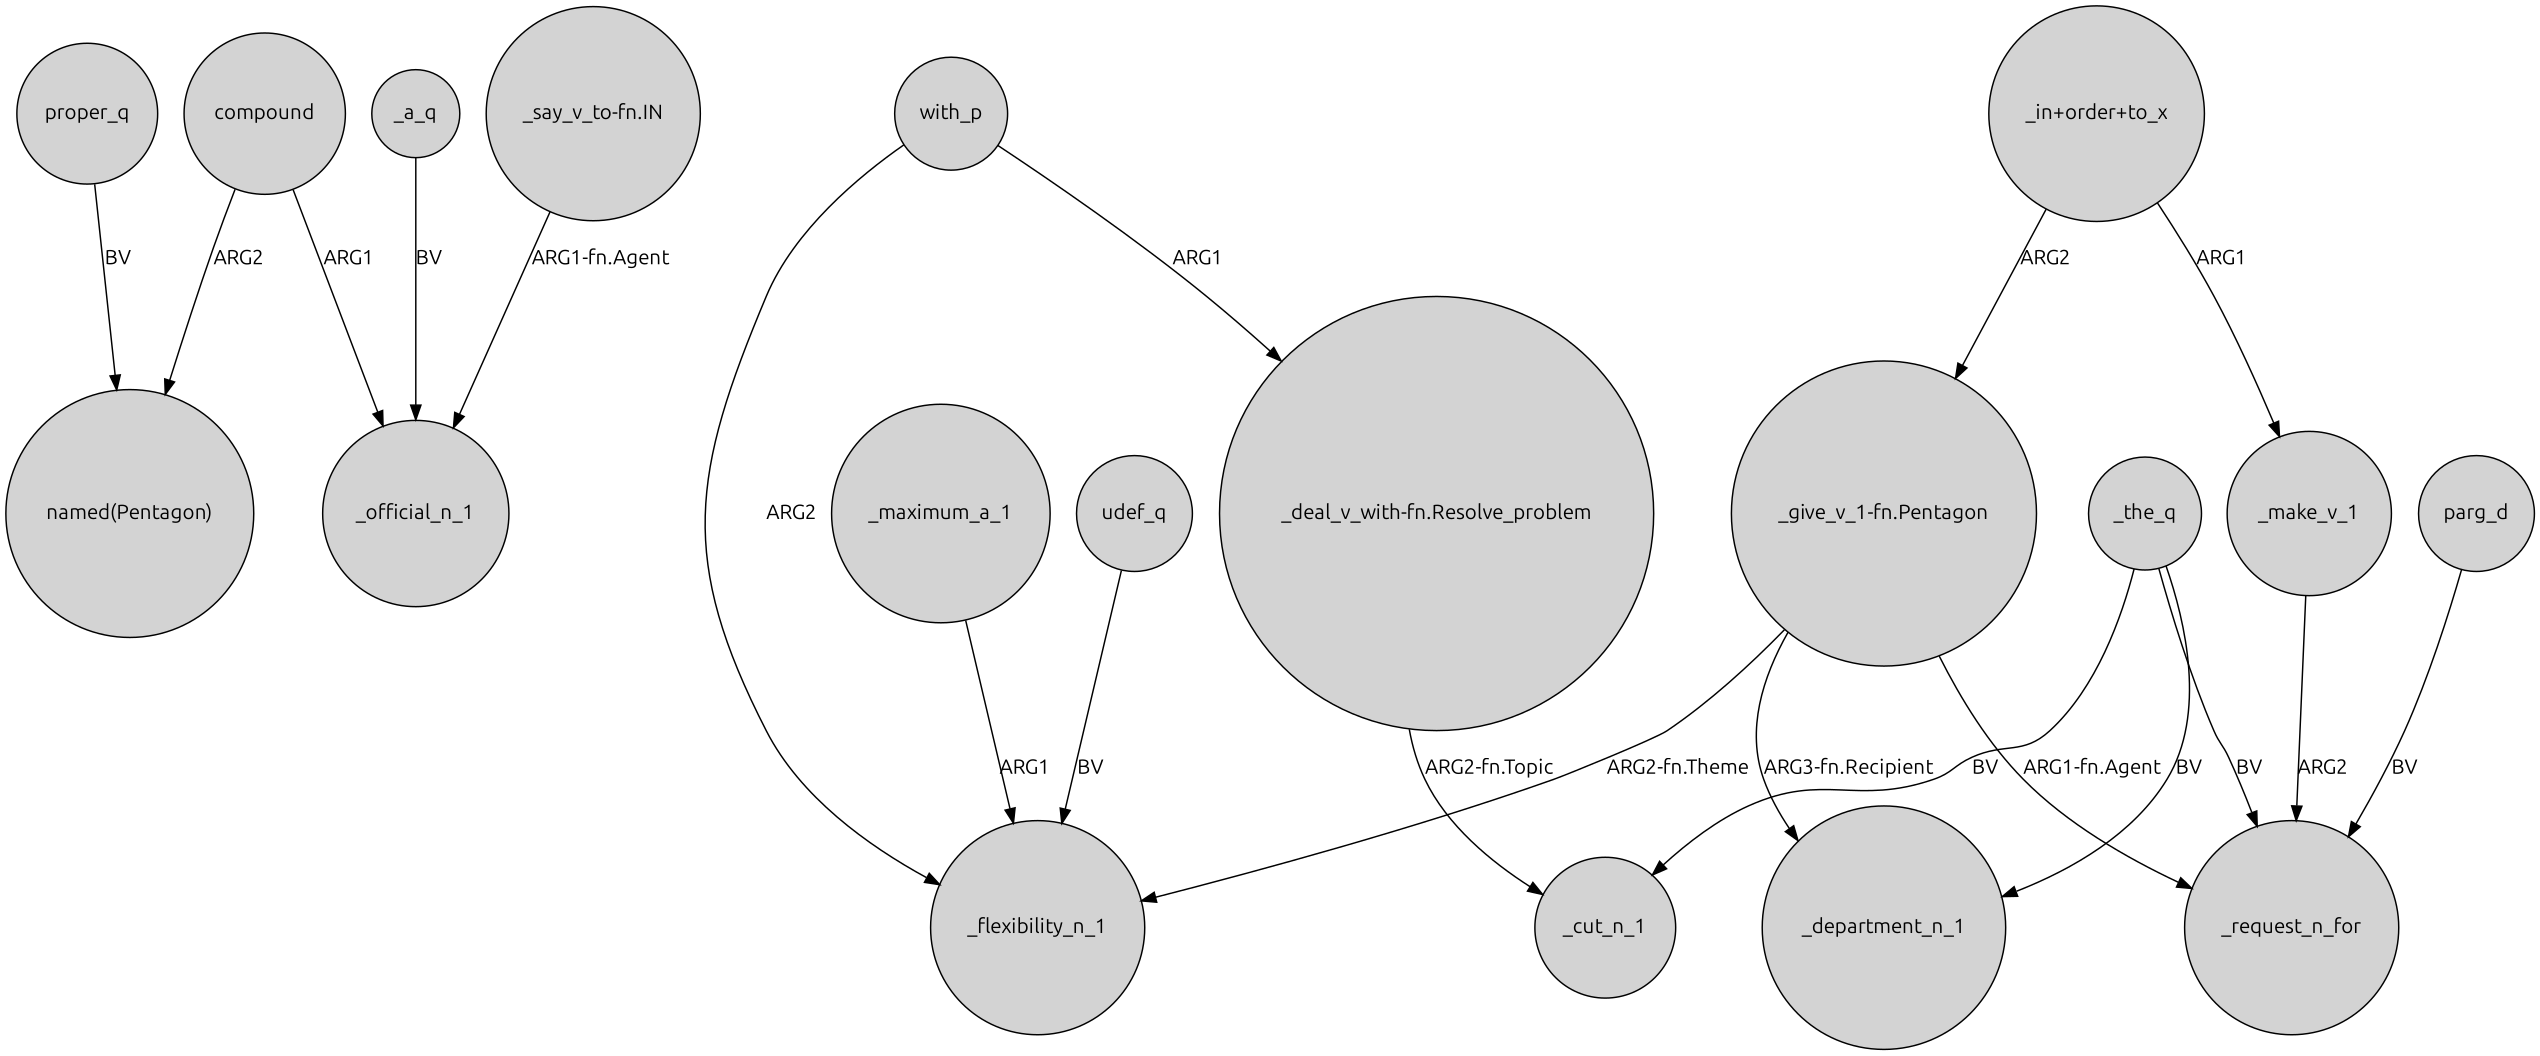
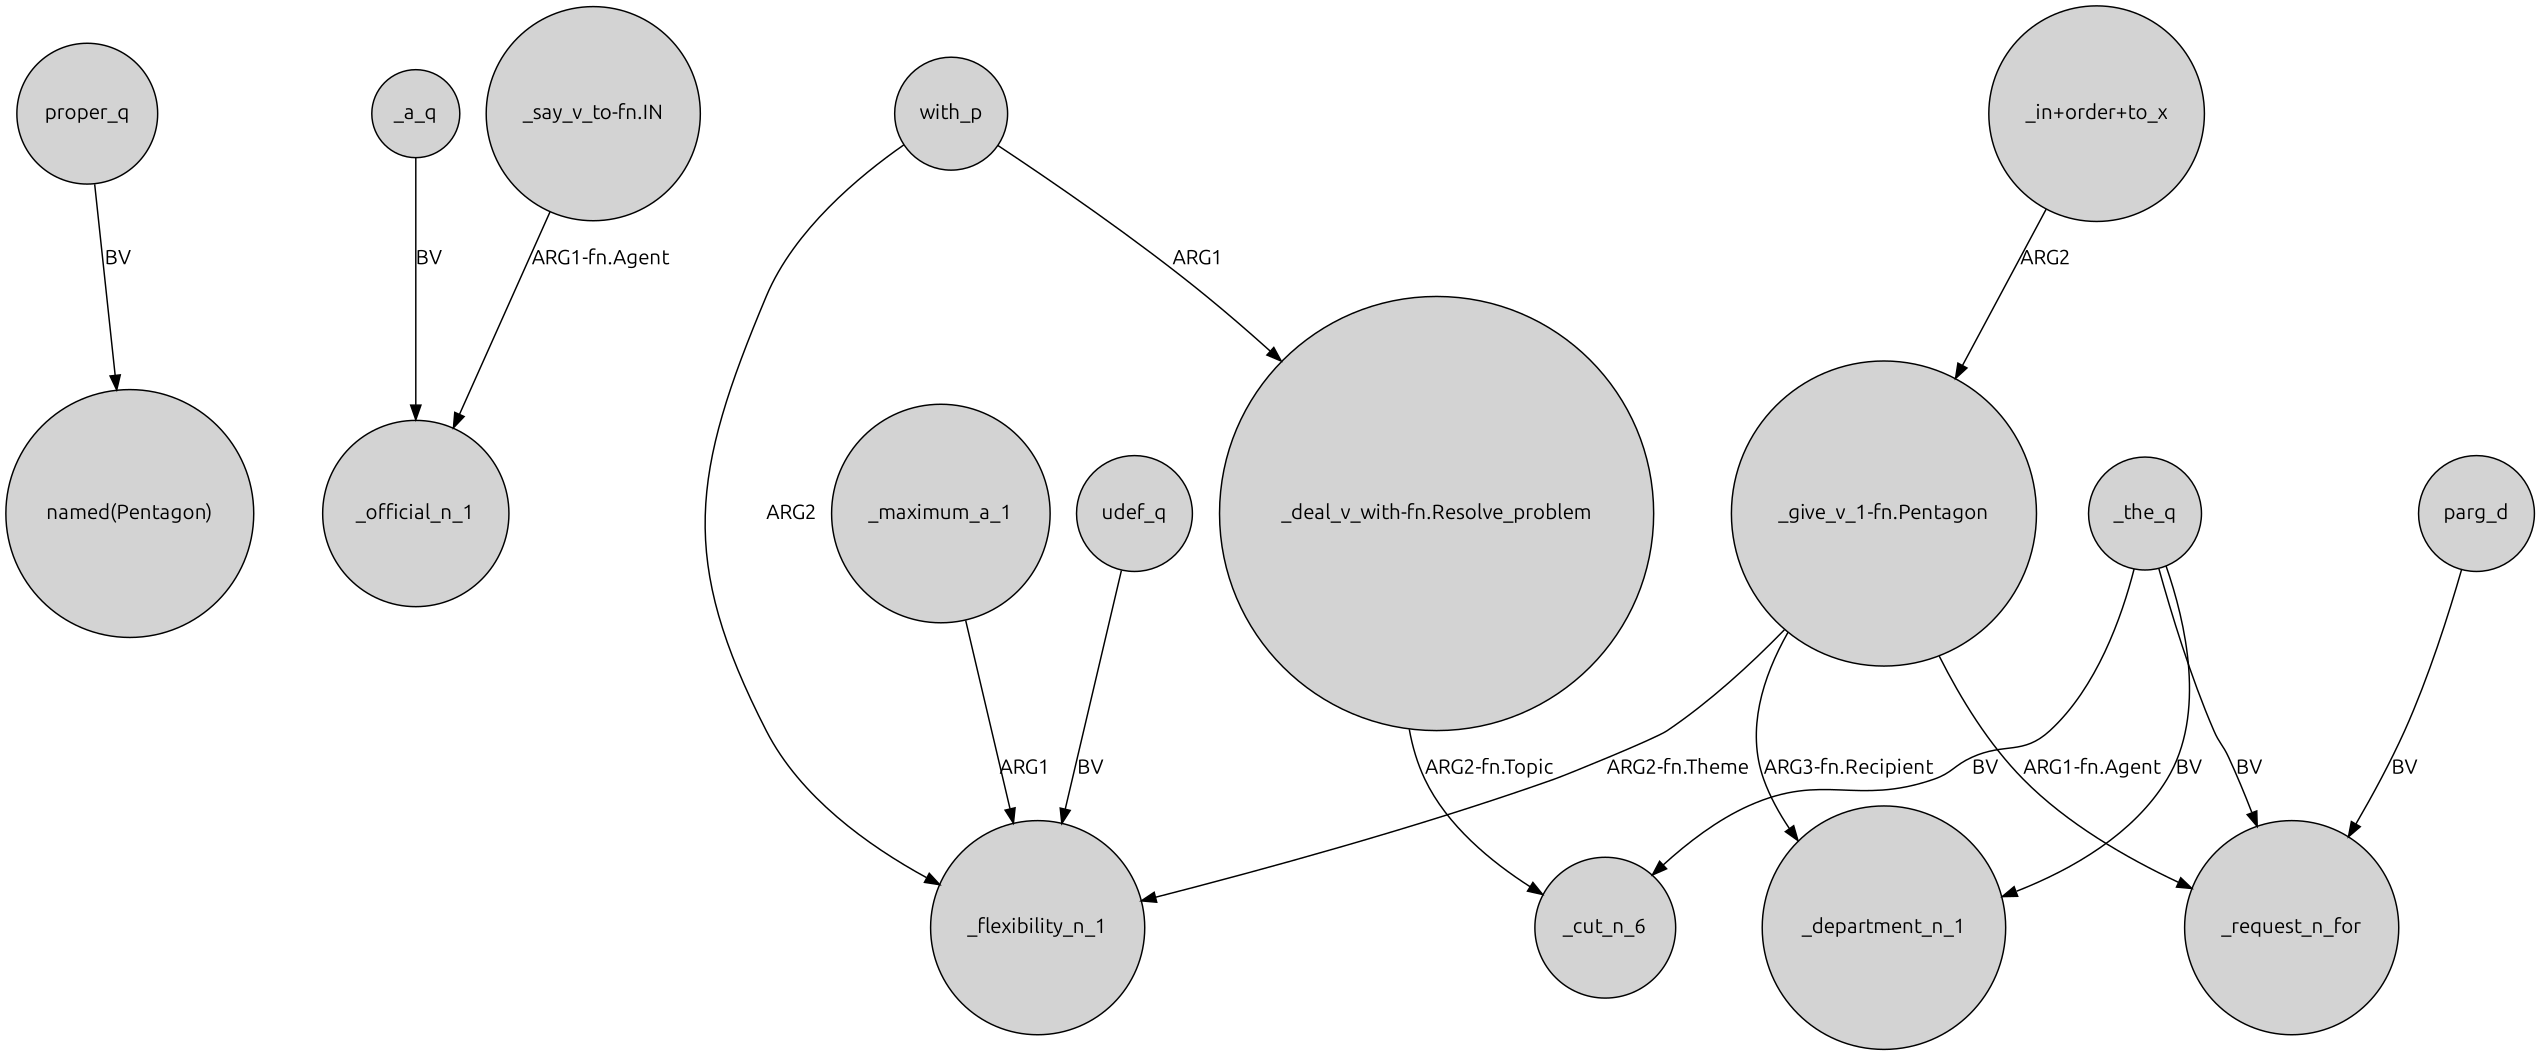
(265, 114) -> none
(2309, 514) -> none
(1605, 928) -> (1605, 928)
